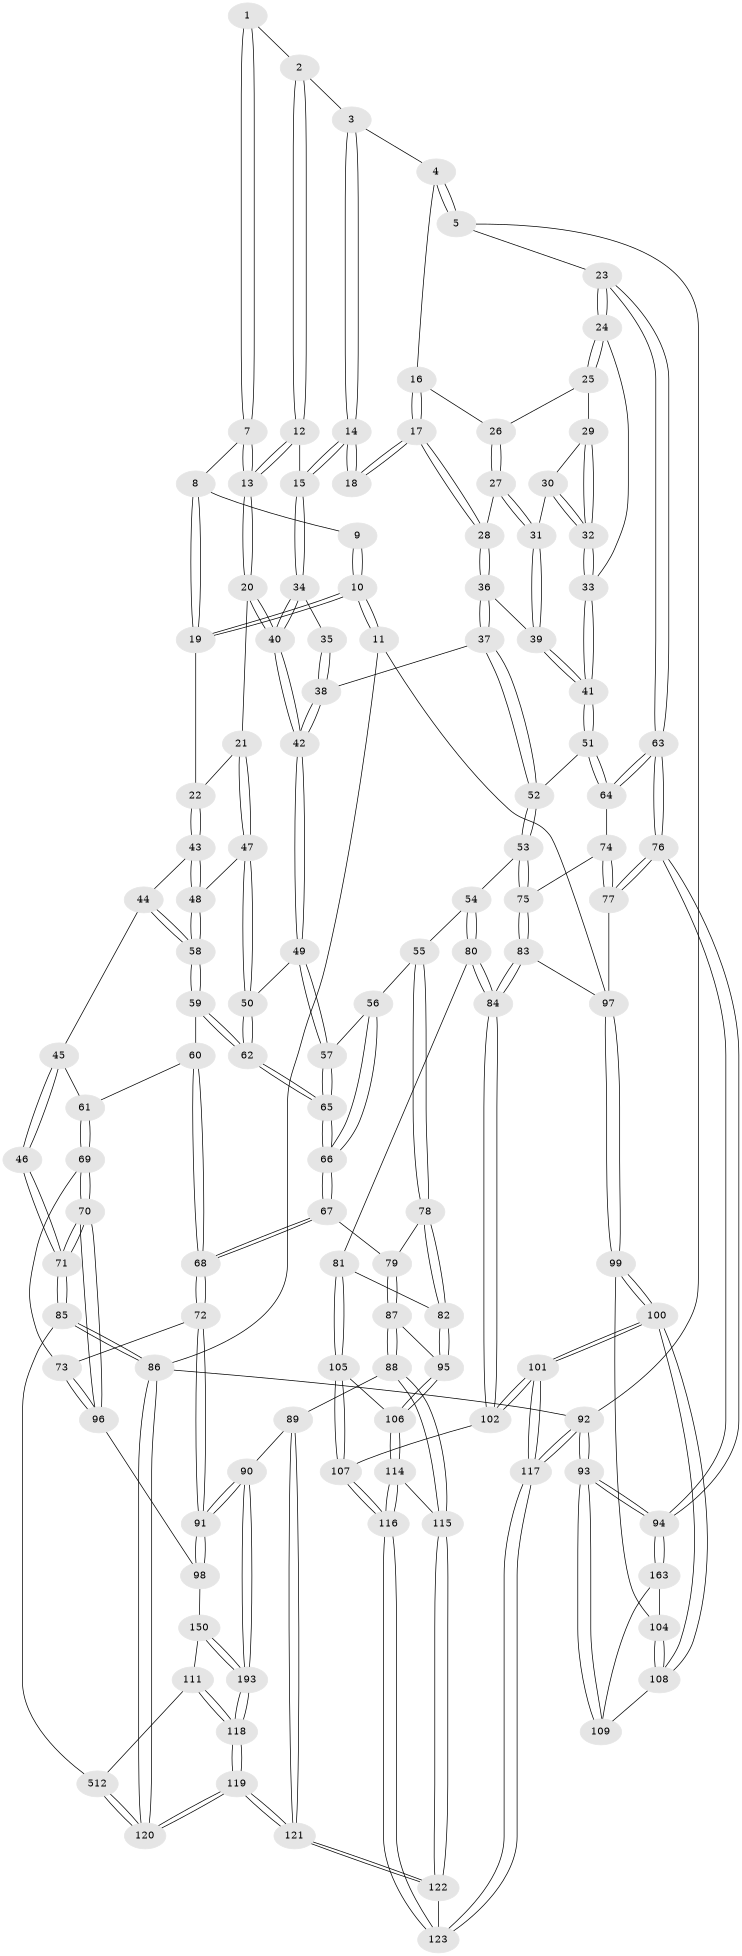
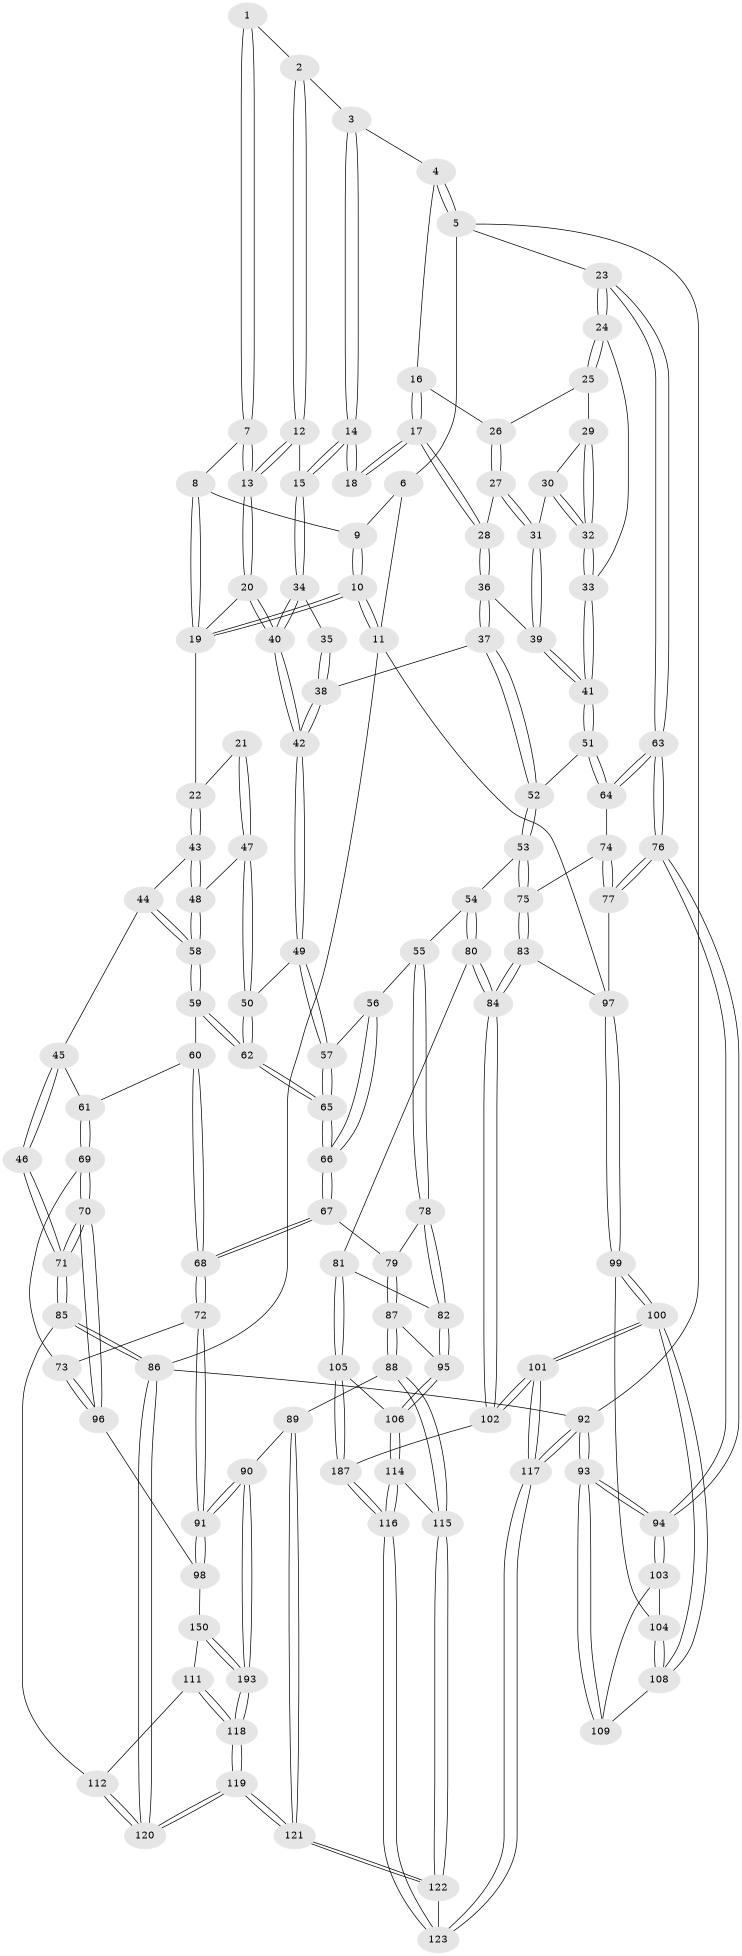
none -> (404, 484)
(245, 666) -> (222, 614)
(341, 1472) -> (341, 1472)
(659, 1576) -> (659, 1576)
(98, 1784) -> (98, 1784)
